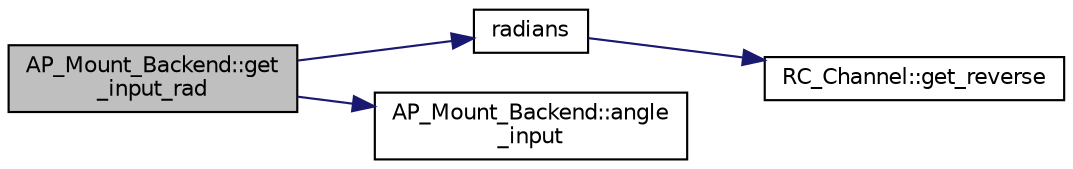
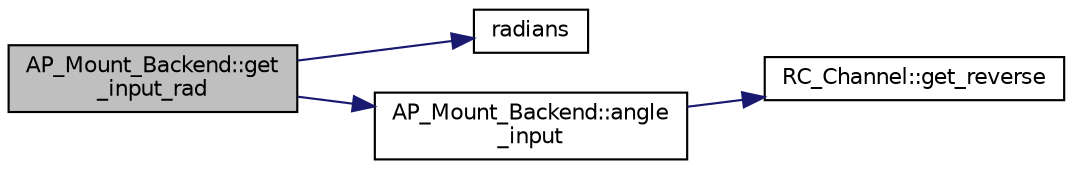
(665, 48) -> (715, 103)
